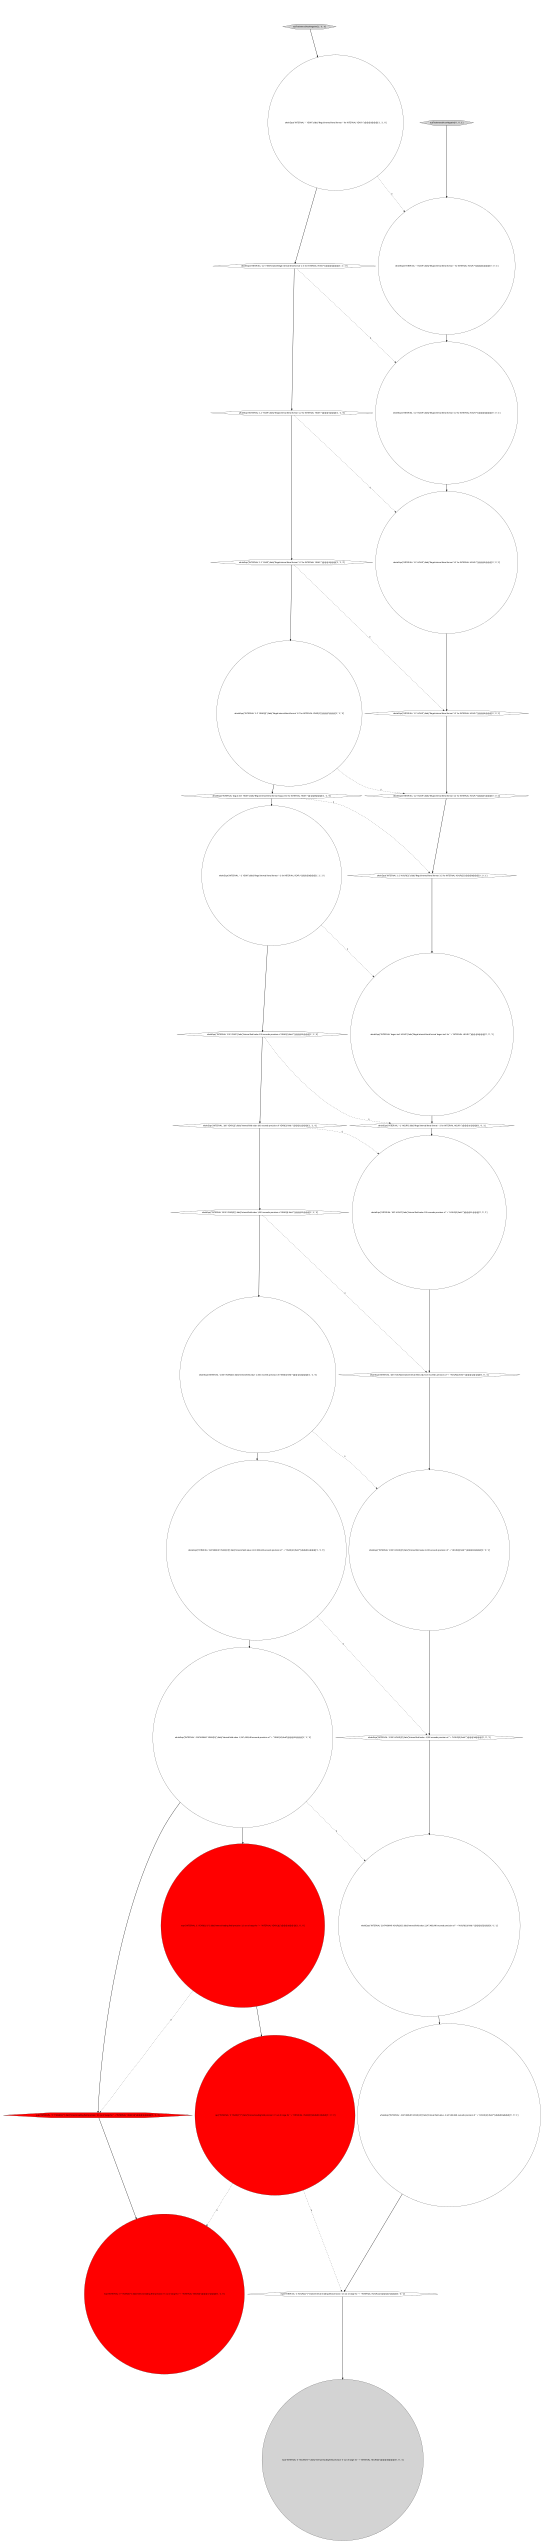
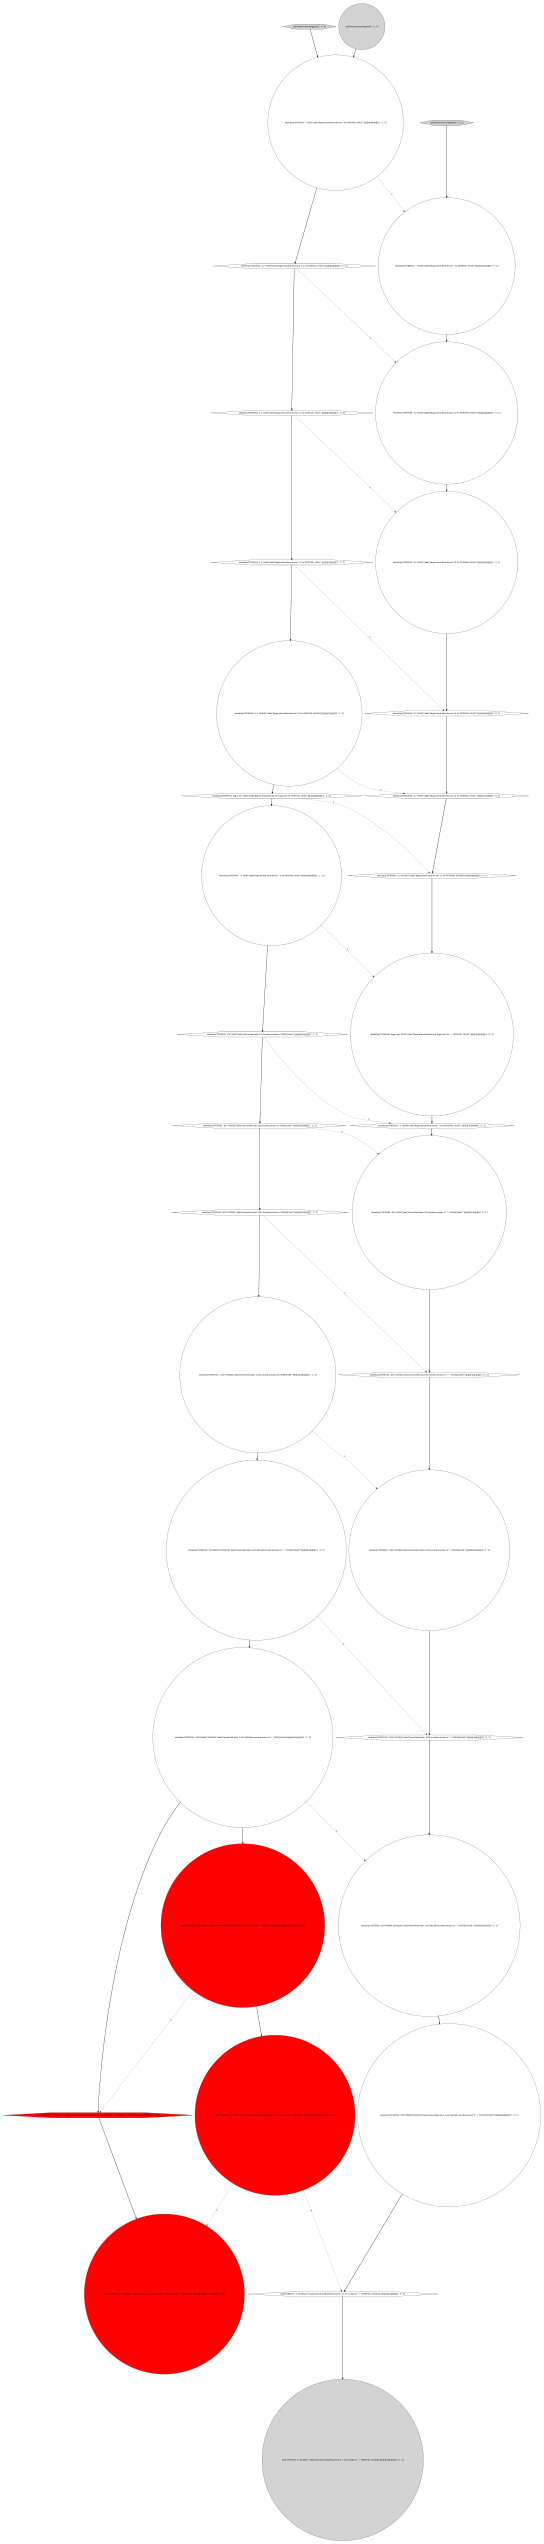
none -> (362, 27)
